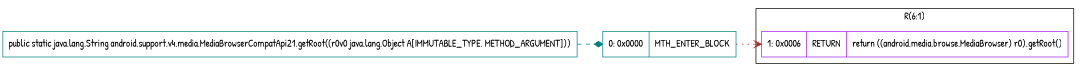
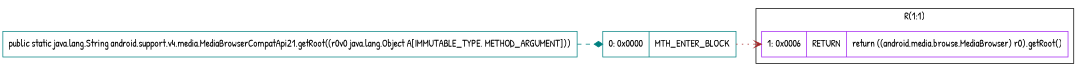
(915, 17) -> (915, 17)
